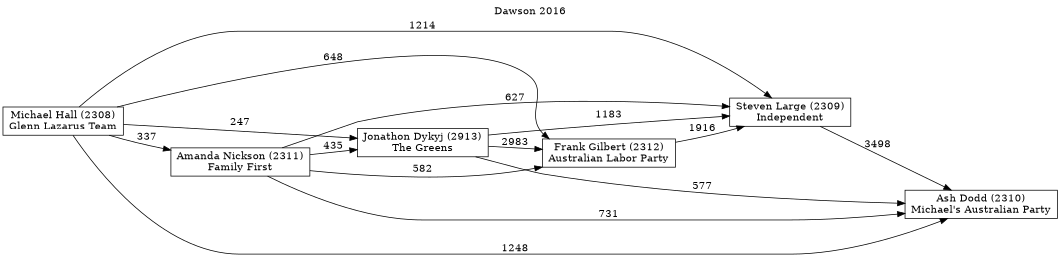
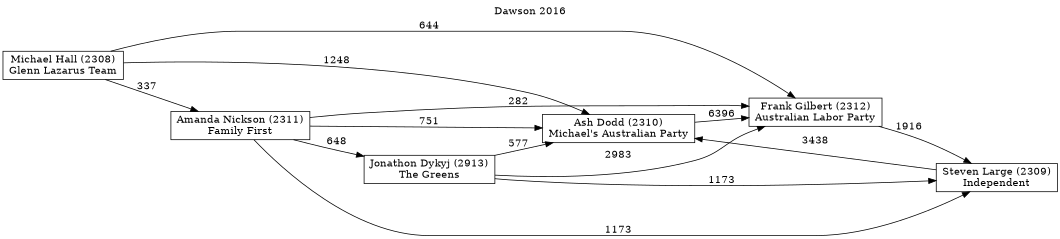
(419, 31) -> none
(334, 58) -> (429, 26)
(515, 98) -> (619, 230)
(609, 115) -> (722, 180)
none -> (718, 120)
(237, 131) -> none
(878, 145) -> (816, 141)
(334, 146) -> (337, 142)
(423, 169) -> (519, 101)
(609, 214) -> (429, 121)
